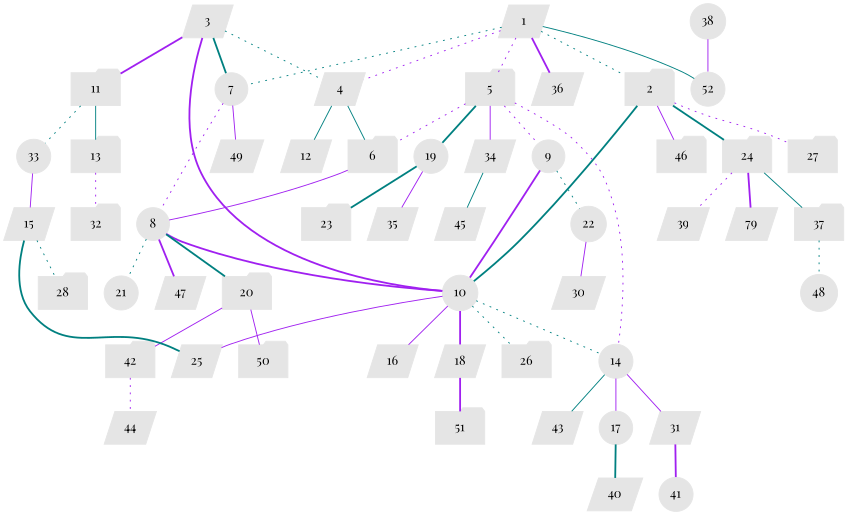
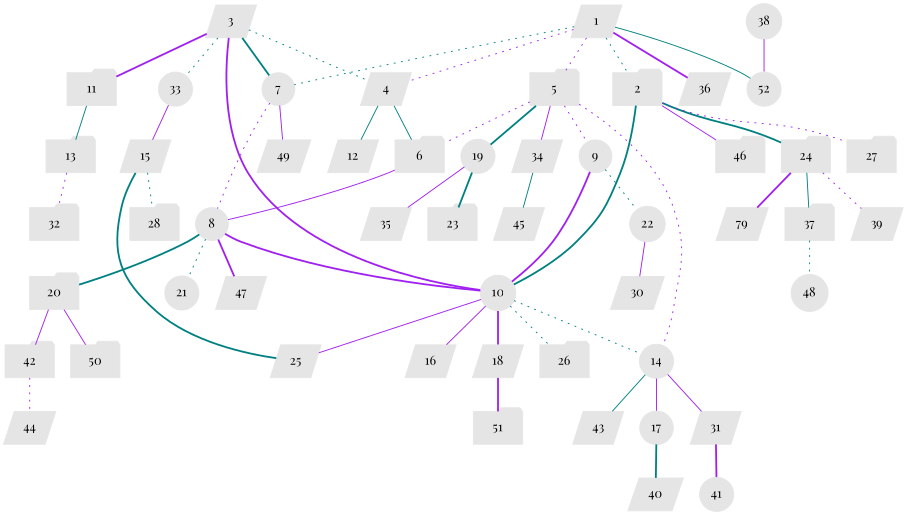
(63, 125) -> (202, 57)
